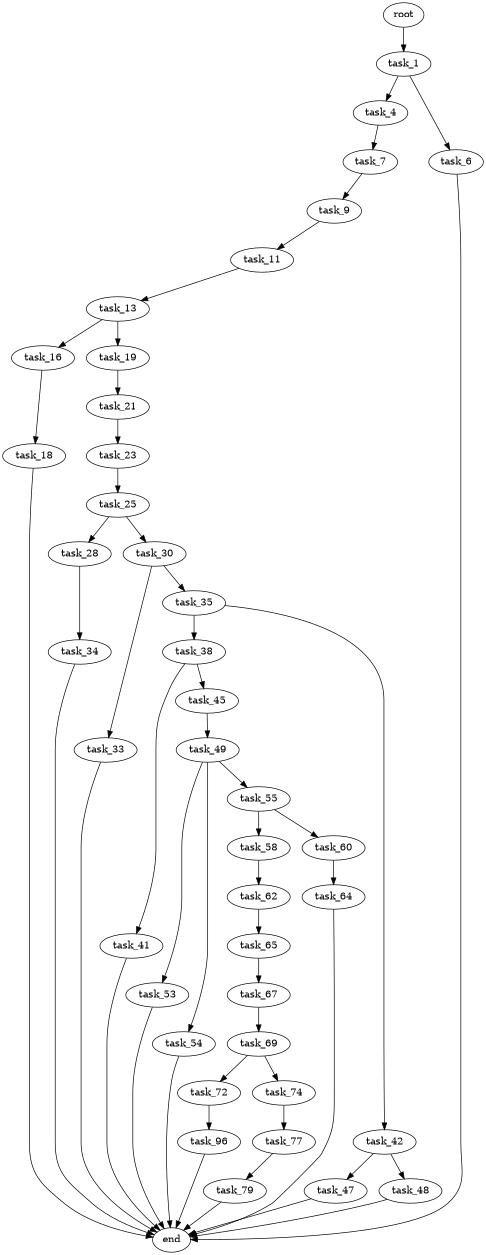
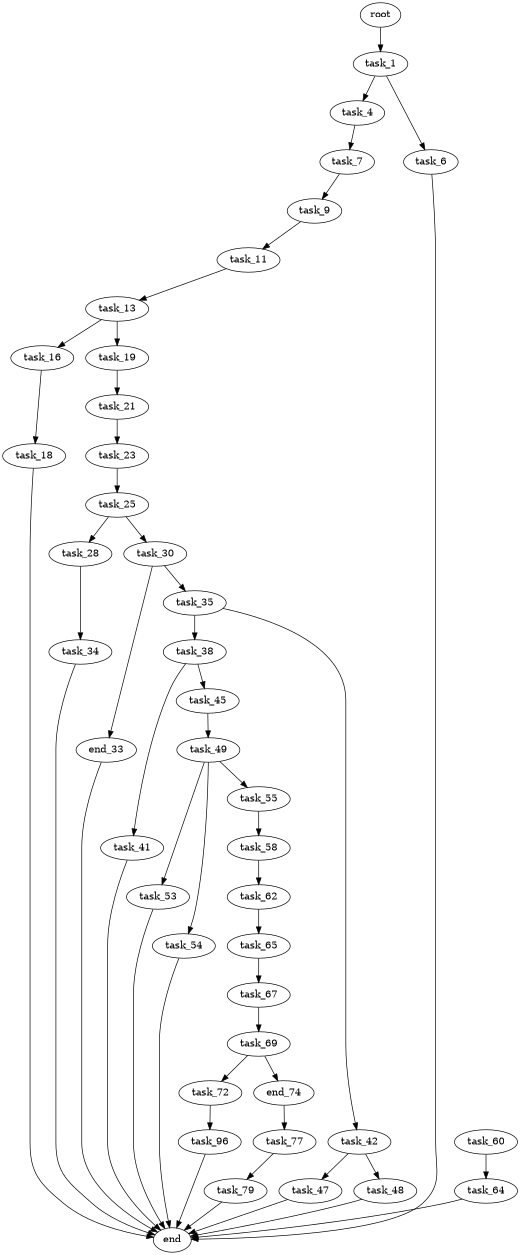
(106, 750) -> (106, 750)
(293, 822) -> none
(284, 1093) -> (284, 1093)
